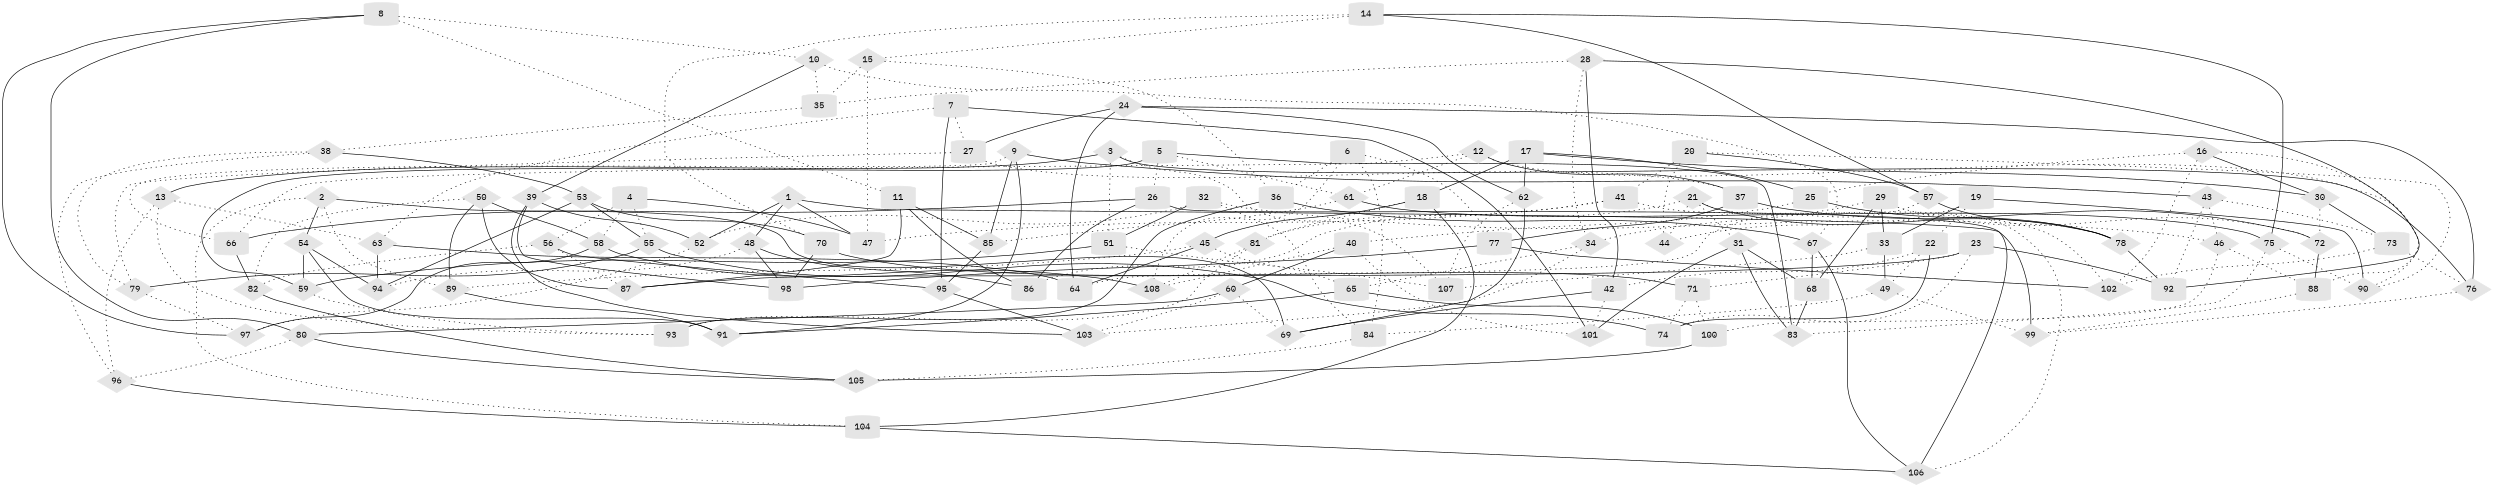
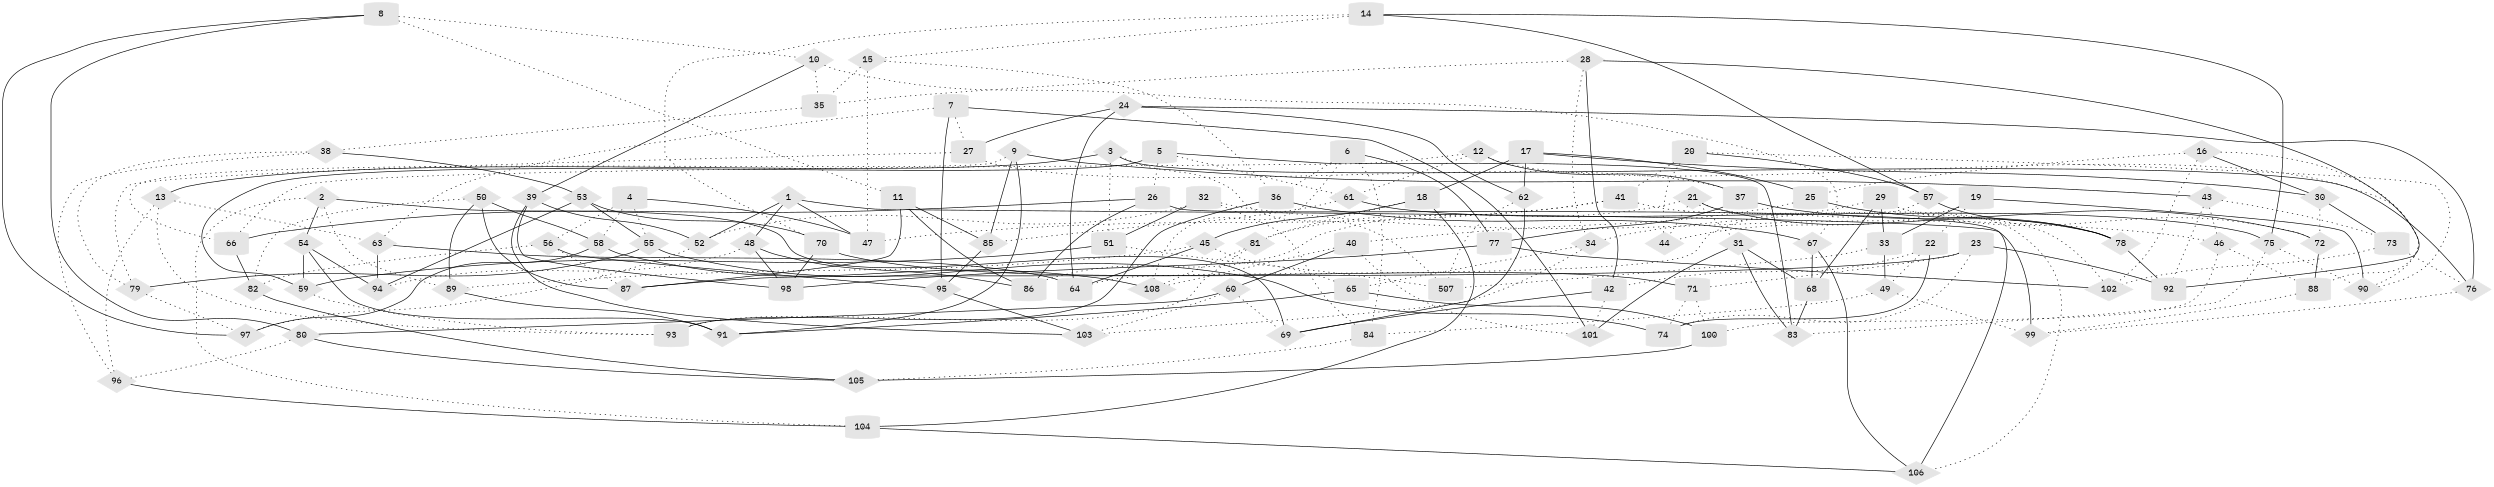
(1451, 190) -> (1451, 190)
(1446, 289) -> (1446, 289)
